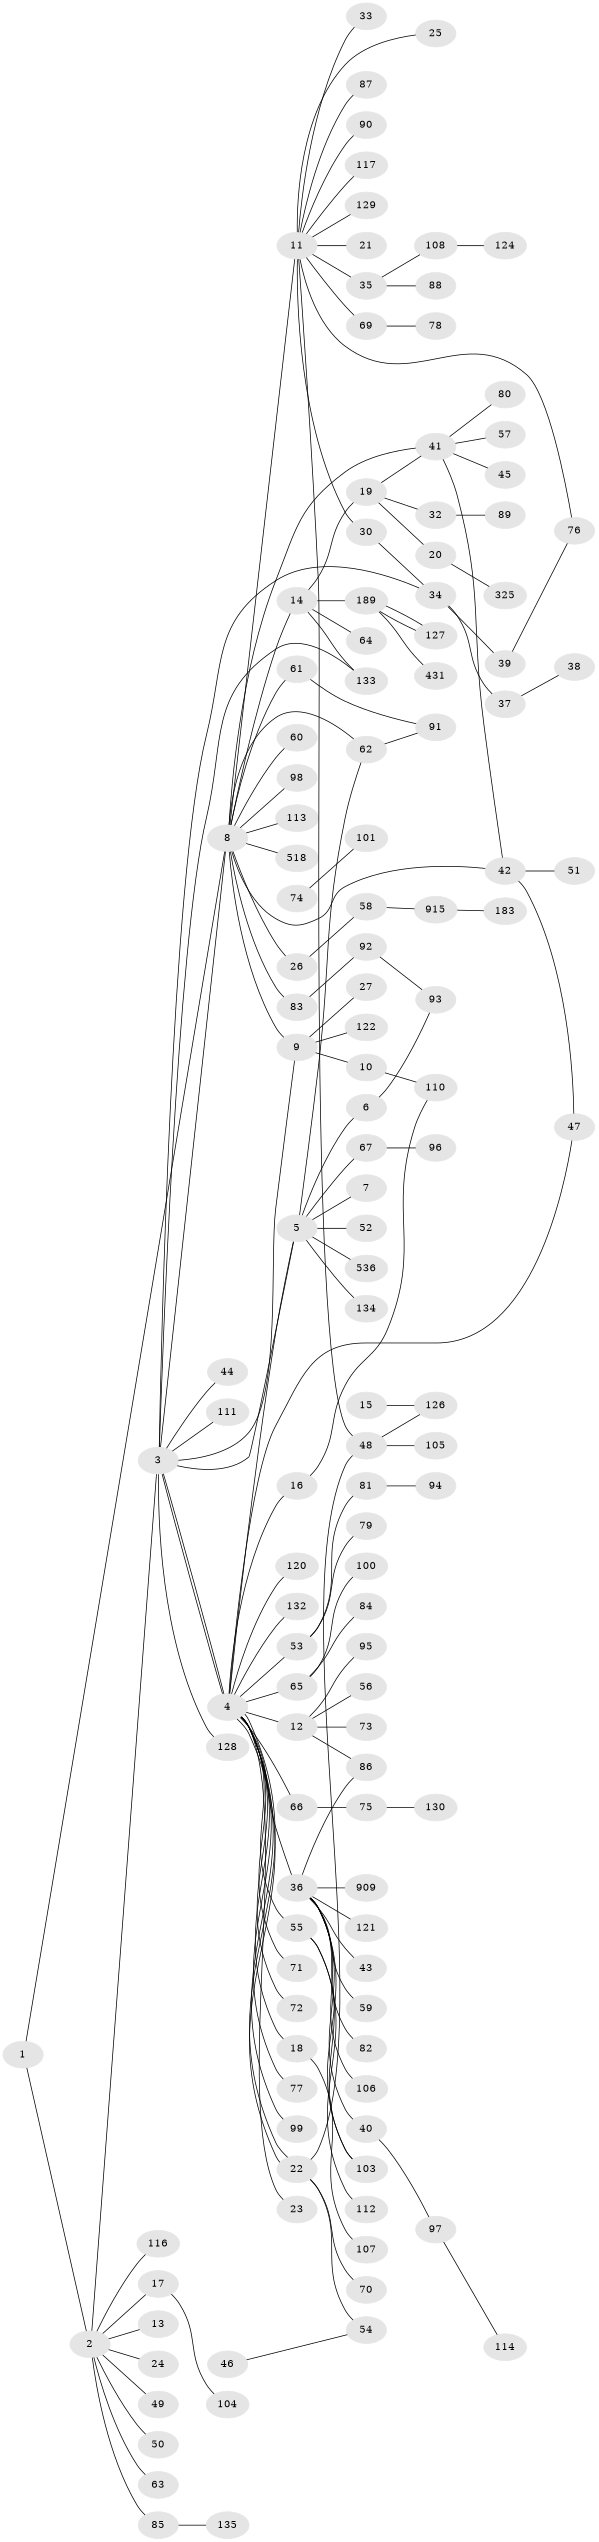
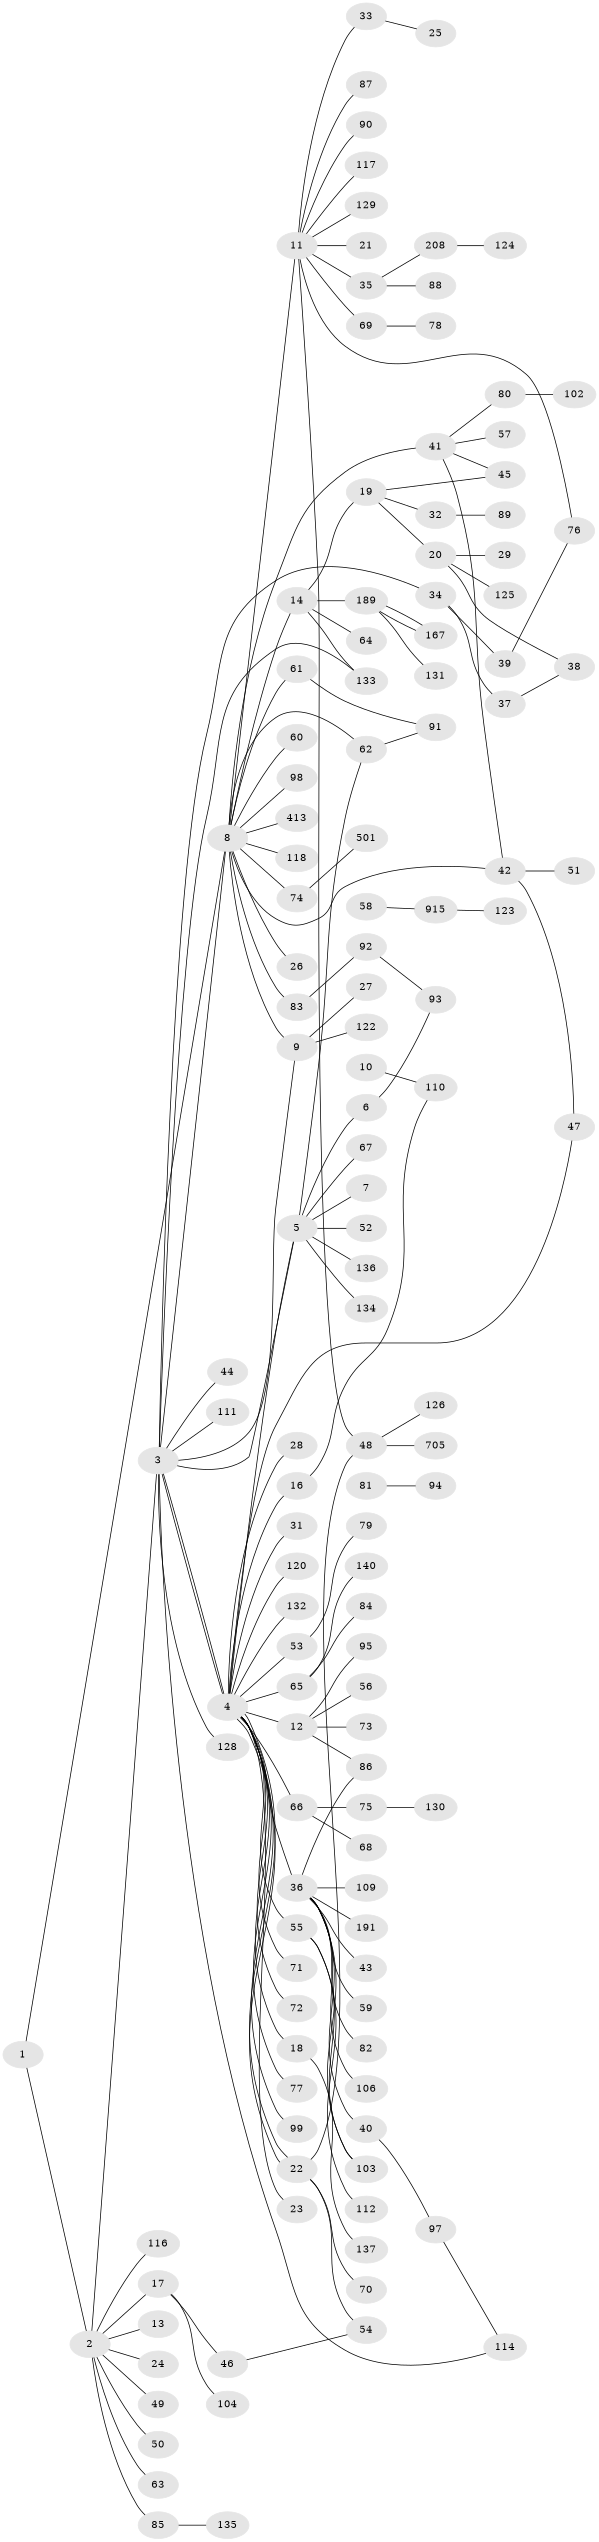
(334, 79) -> (401, 25)
(436, 246) -> (436, 246)
none -> (575, 395)
(401, 469) -> (436, 484)
(366, 532) -> none
none -> (505, 555)
(505, 596) -> (505, 596)
none -> (494, 623)
(436, 636) -> (436, 636)
(436, 676) -> (436, 676)
(297, 818) -> (297, 818)
(366, 838) -> (366, 838)
(297, 858) -> (297, 858)
none -> (262, 868)
(505, 911) -> (505, 911)
(334, 935) -> none
(332, 1057) -> none
(436, 1148) -> none
(366, 1269) -> (366, 1269)
(366, 1406) -> none
none -> (297, 1446)
(436, 1446) -> (436, 1446)
none -> (297, 1526)
(332, 1563) -> none
(366, 1566) -> (366, 1566)
none -> (366, 1848)
(366, 1888) -> (366, 1888)
(366, 1928) -> (366, 1928)
none -> (215, 1998)
(366, 2250) -> (366, 2250)
none -> (194, 2323)
